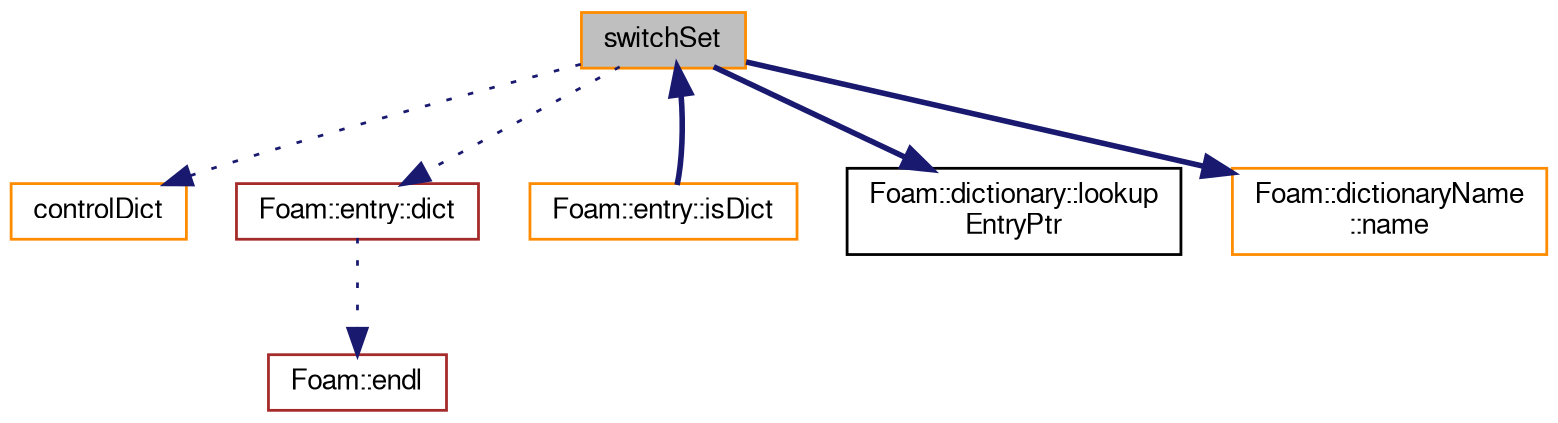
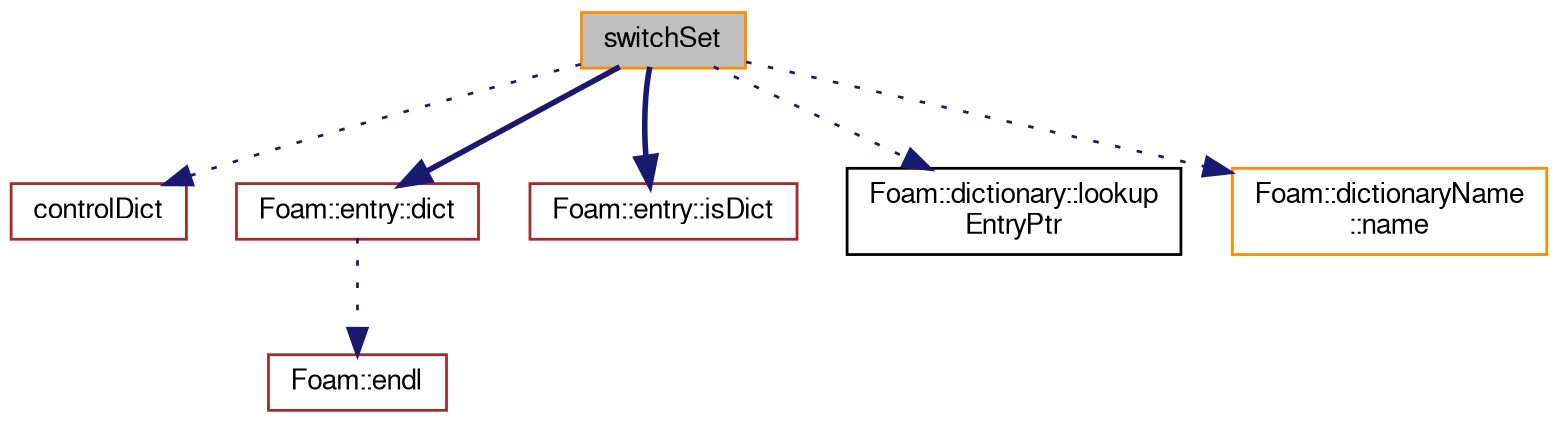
(810, 112) -> (810, 112)
(975, 114) -> (975, 114)
(523, 119) -> (523, 119)
(682, 140) -> (645, 112)
(99, 211) -> (99, 211)
(663, 211) -> (663, 211)
